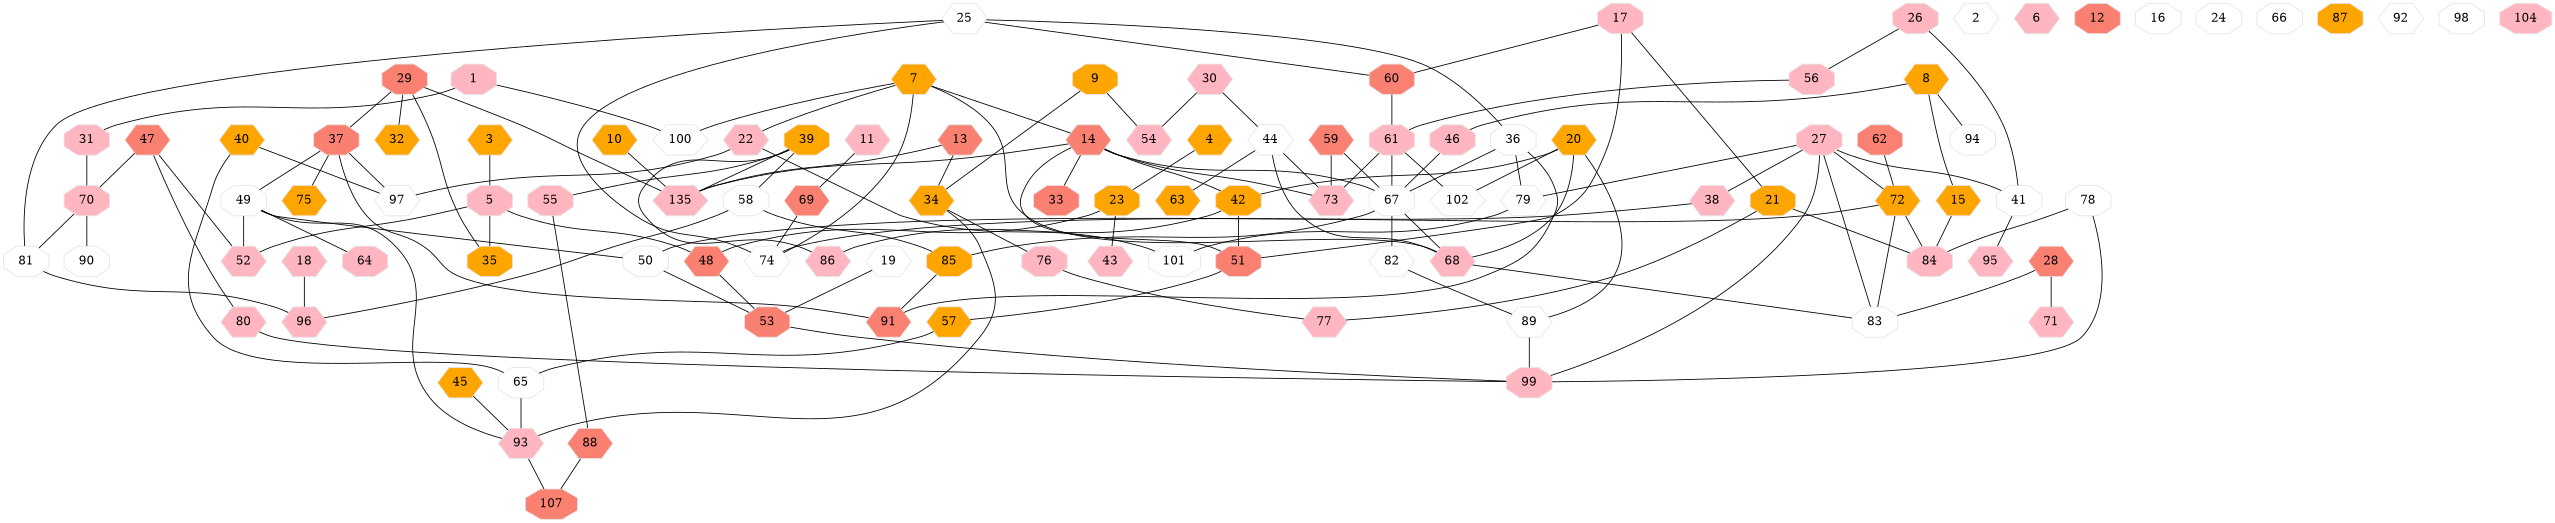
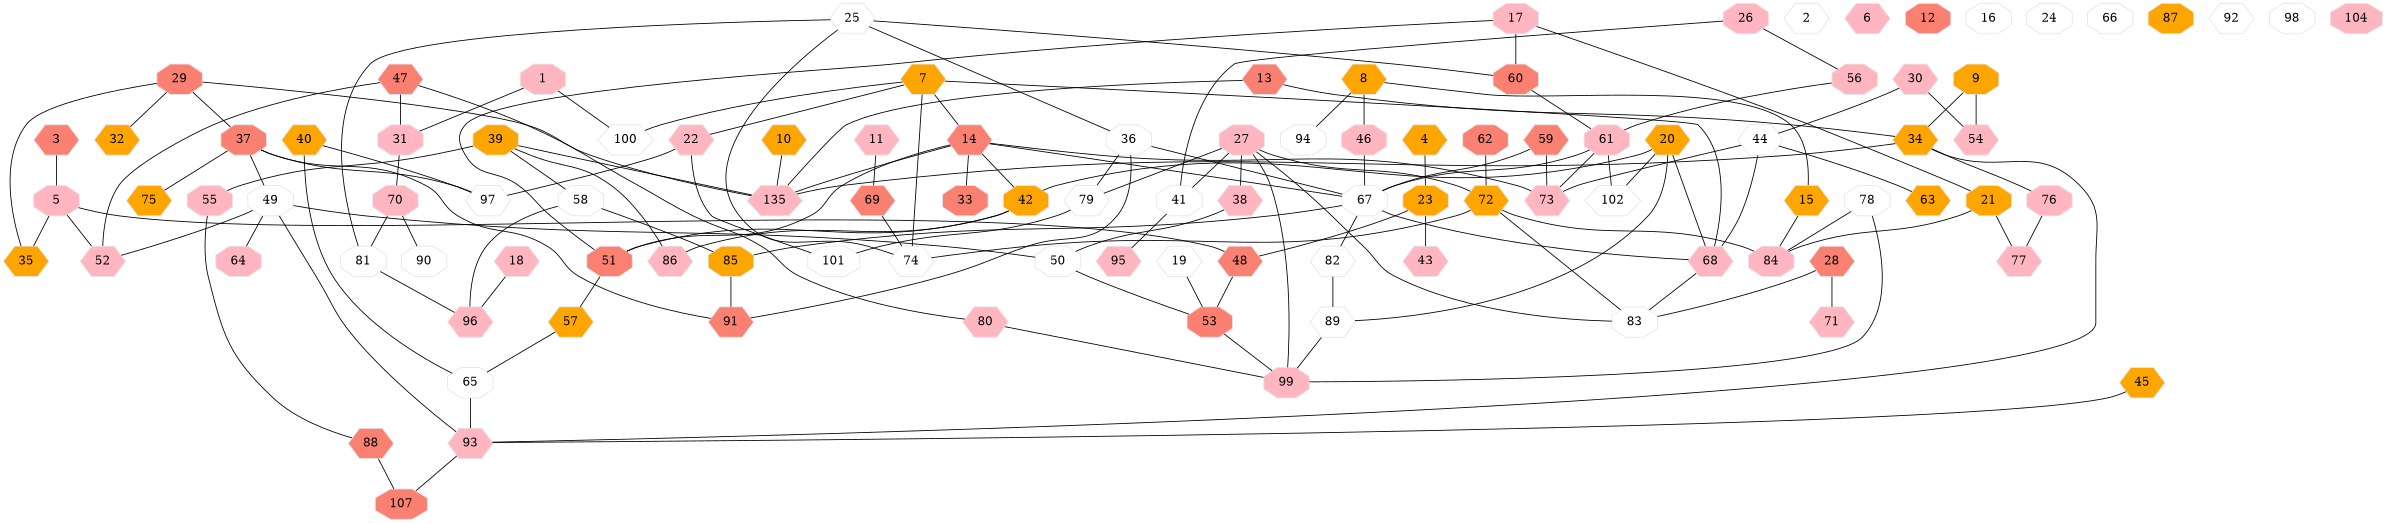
(490, 140) -> (56, 140)
none -> (1621, 164)
(117, 170) -> (400, 110)
(490, 261) -> (26, 261)
